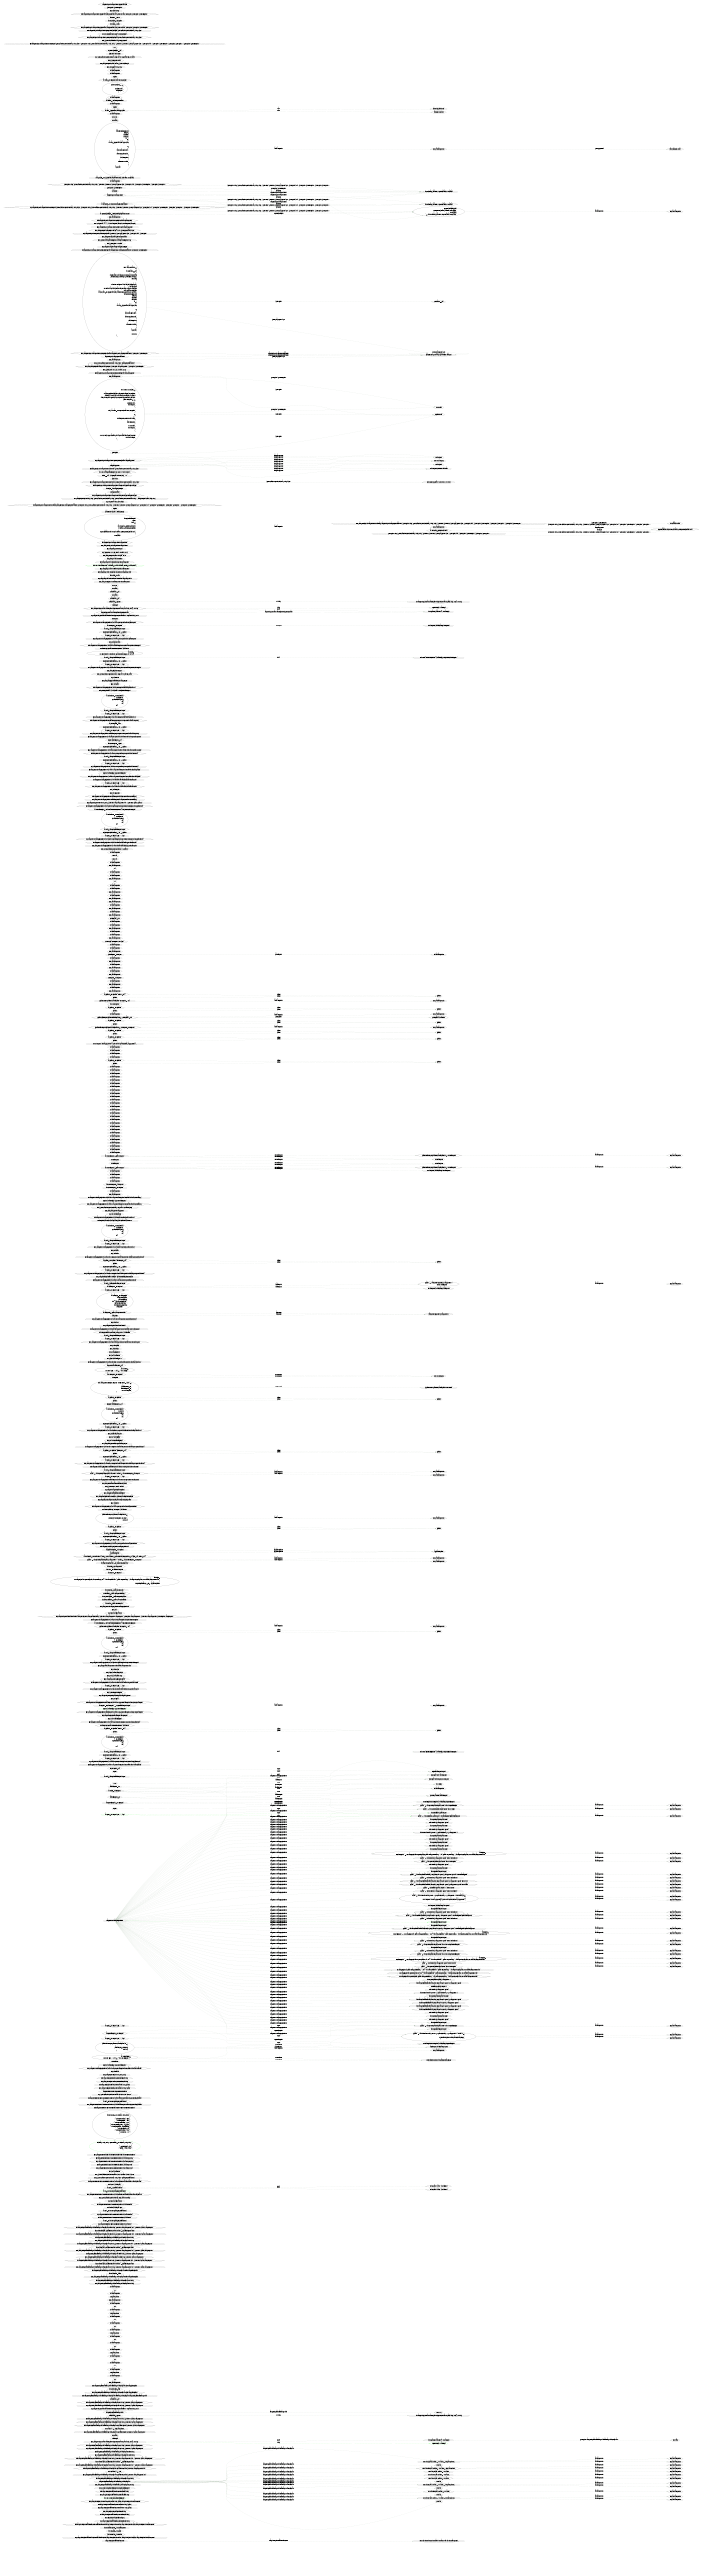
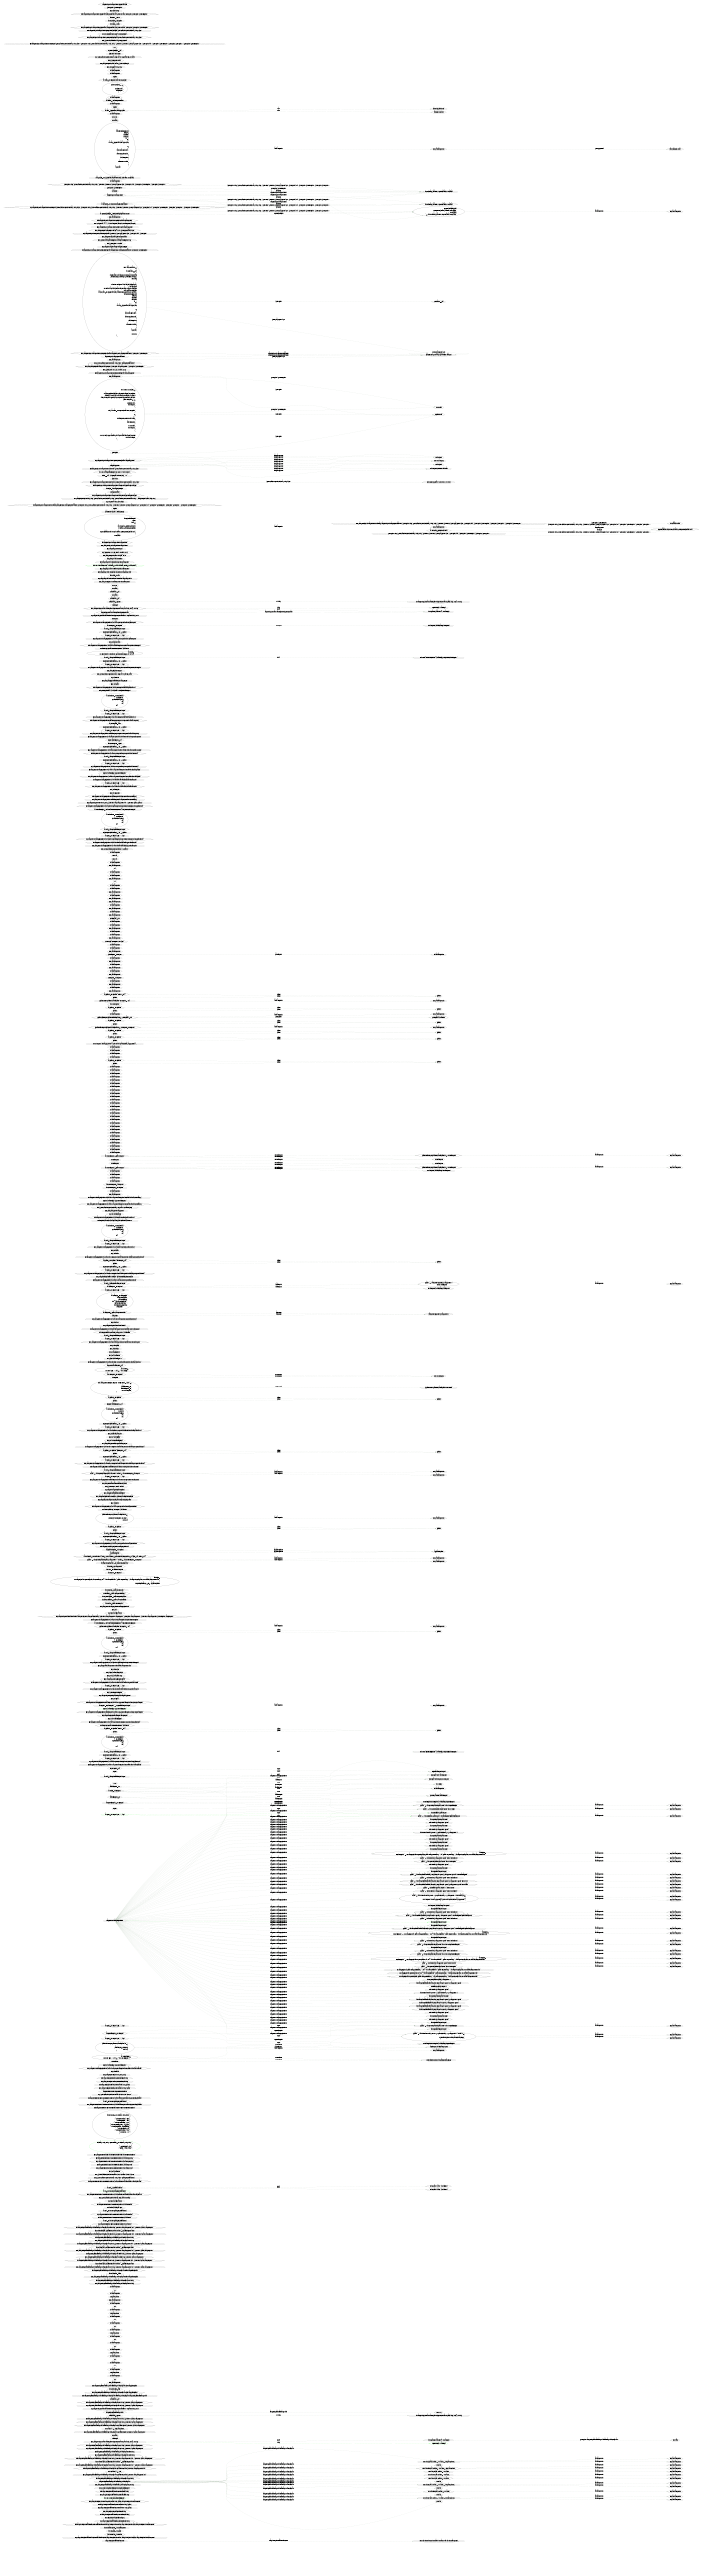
(115, 2185) -> none
